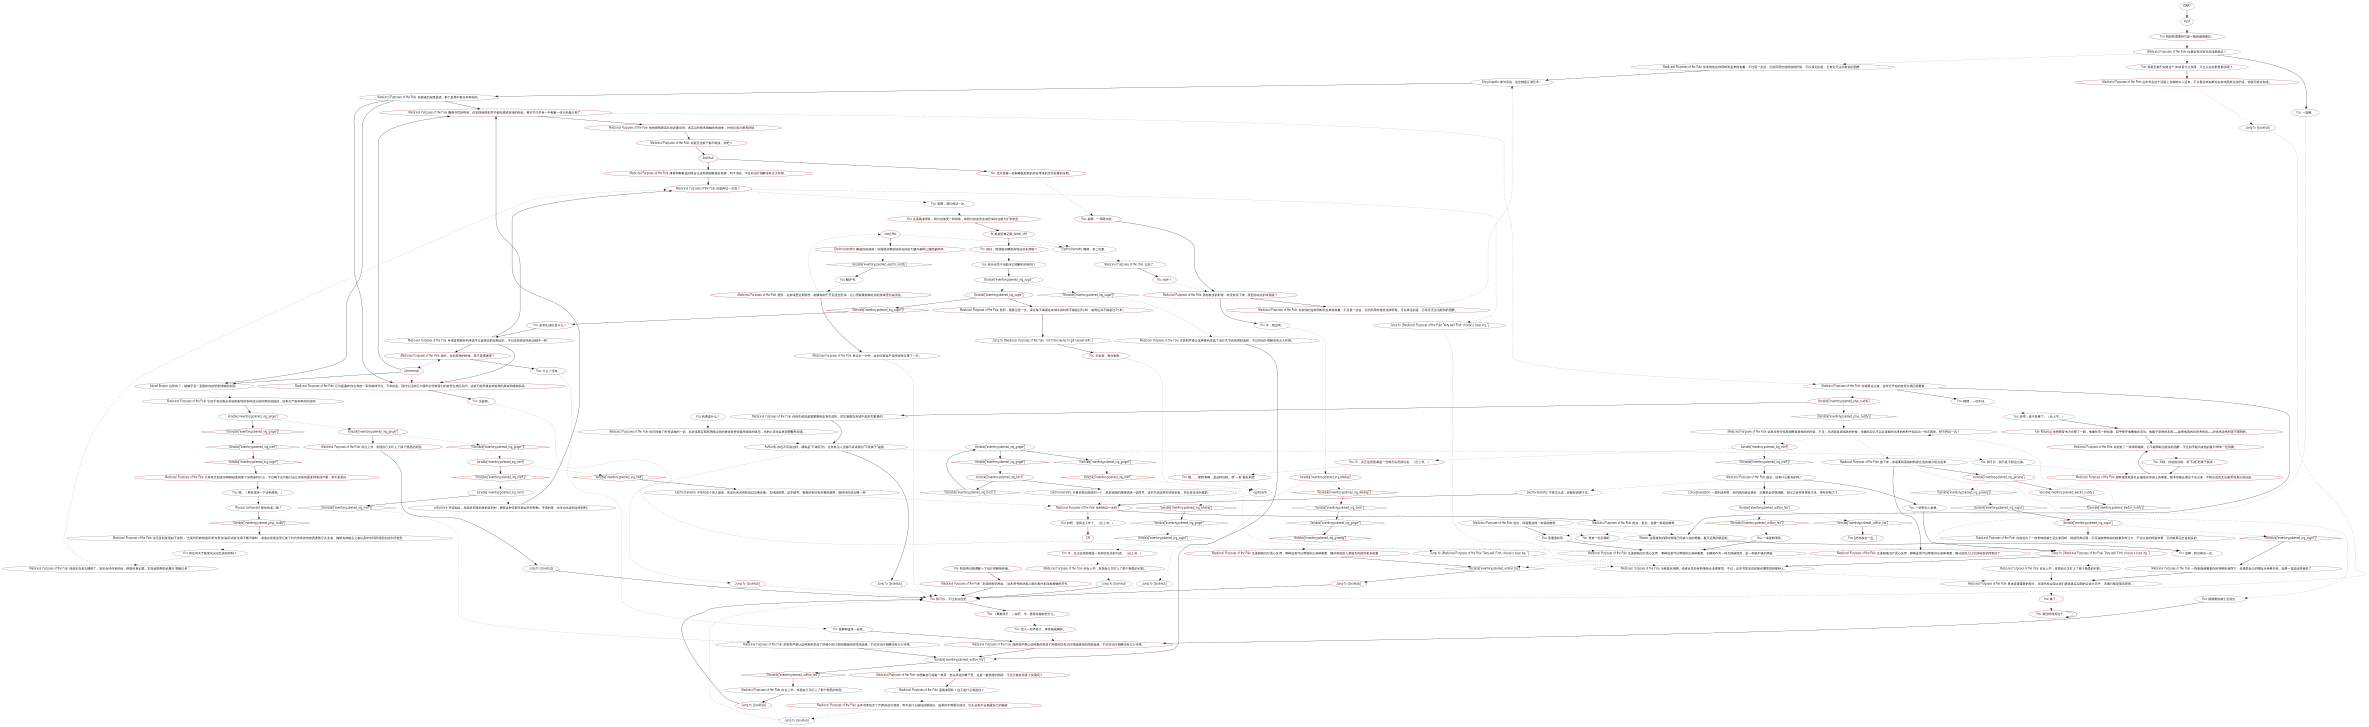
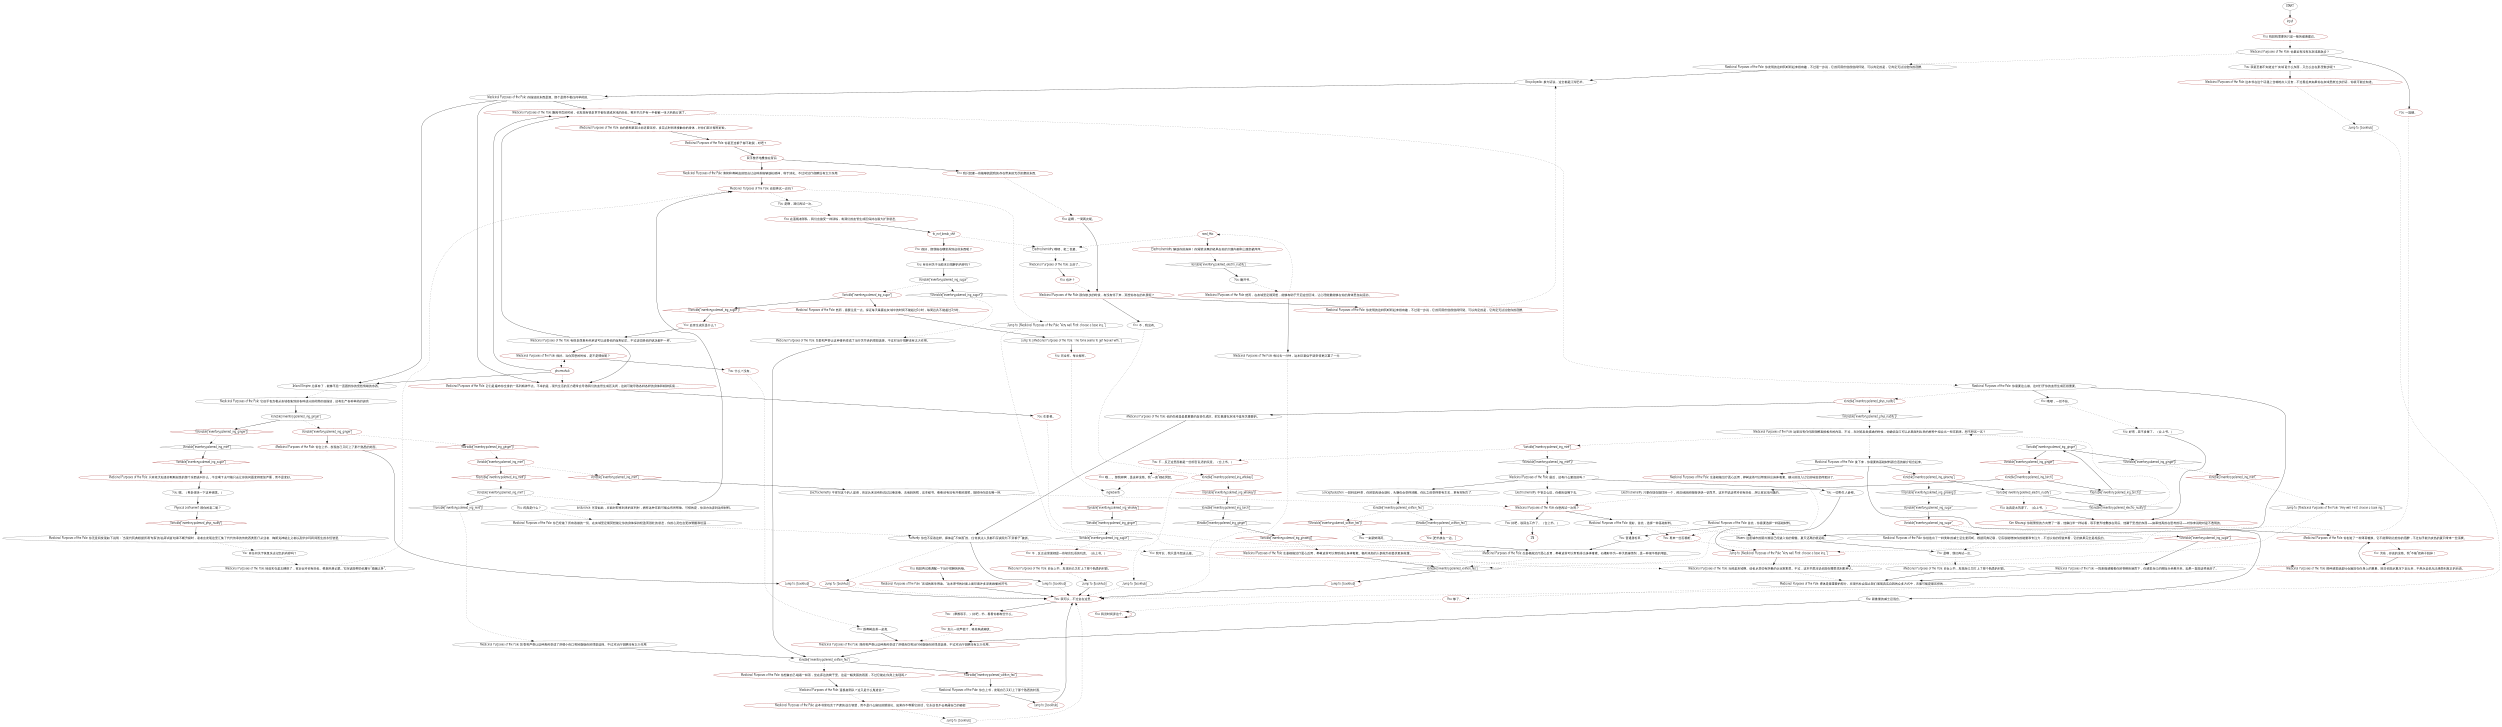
(708, 158) -> (762, 158)
(1009, 234) -> (944, 234)
none -> (2024, 508)
(2192, 520) -> (2252, 533)
